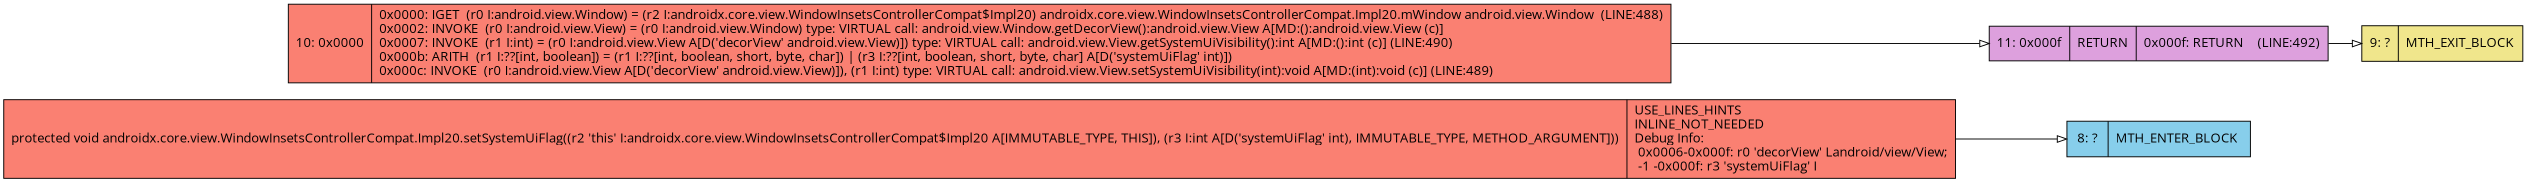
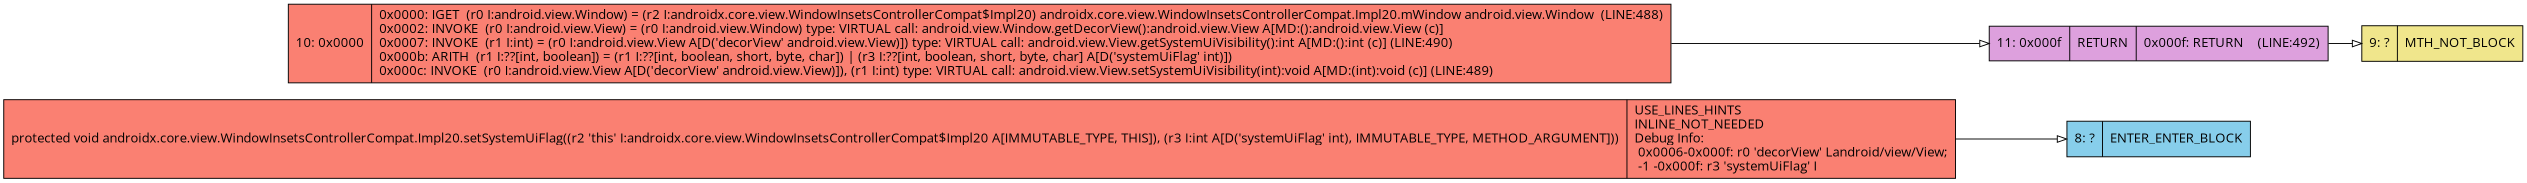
(2460, 43) -> (2460, 43)
(2176, 139) -> (2176, 139)
